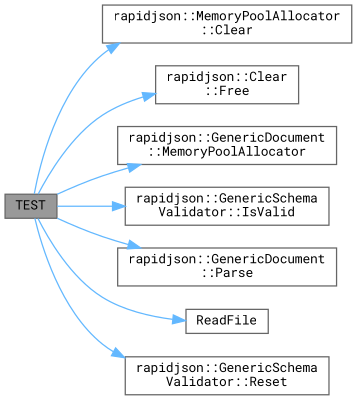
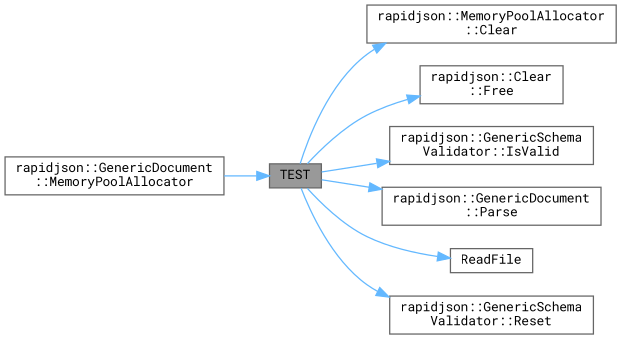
(92, 180) -> (240, 176)
